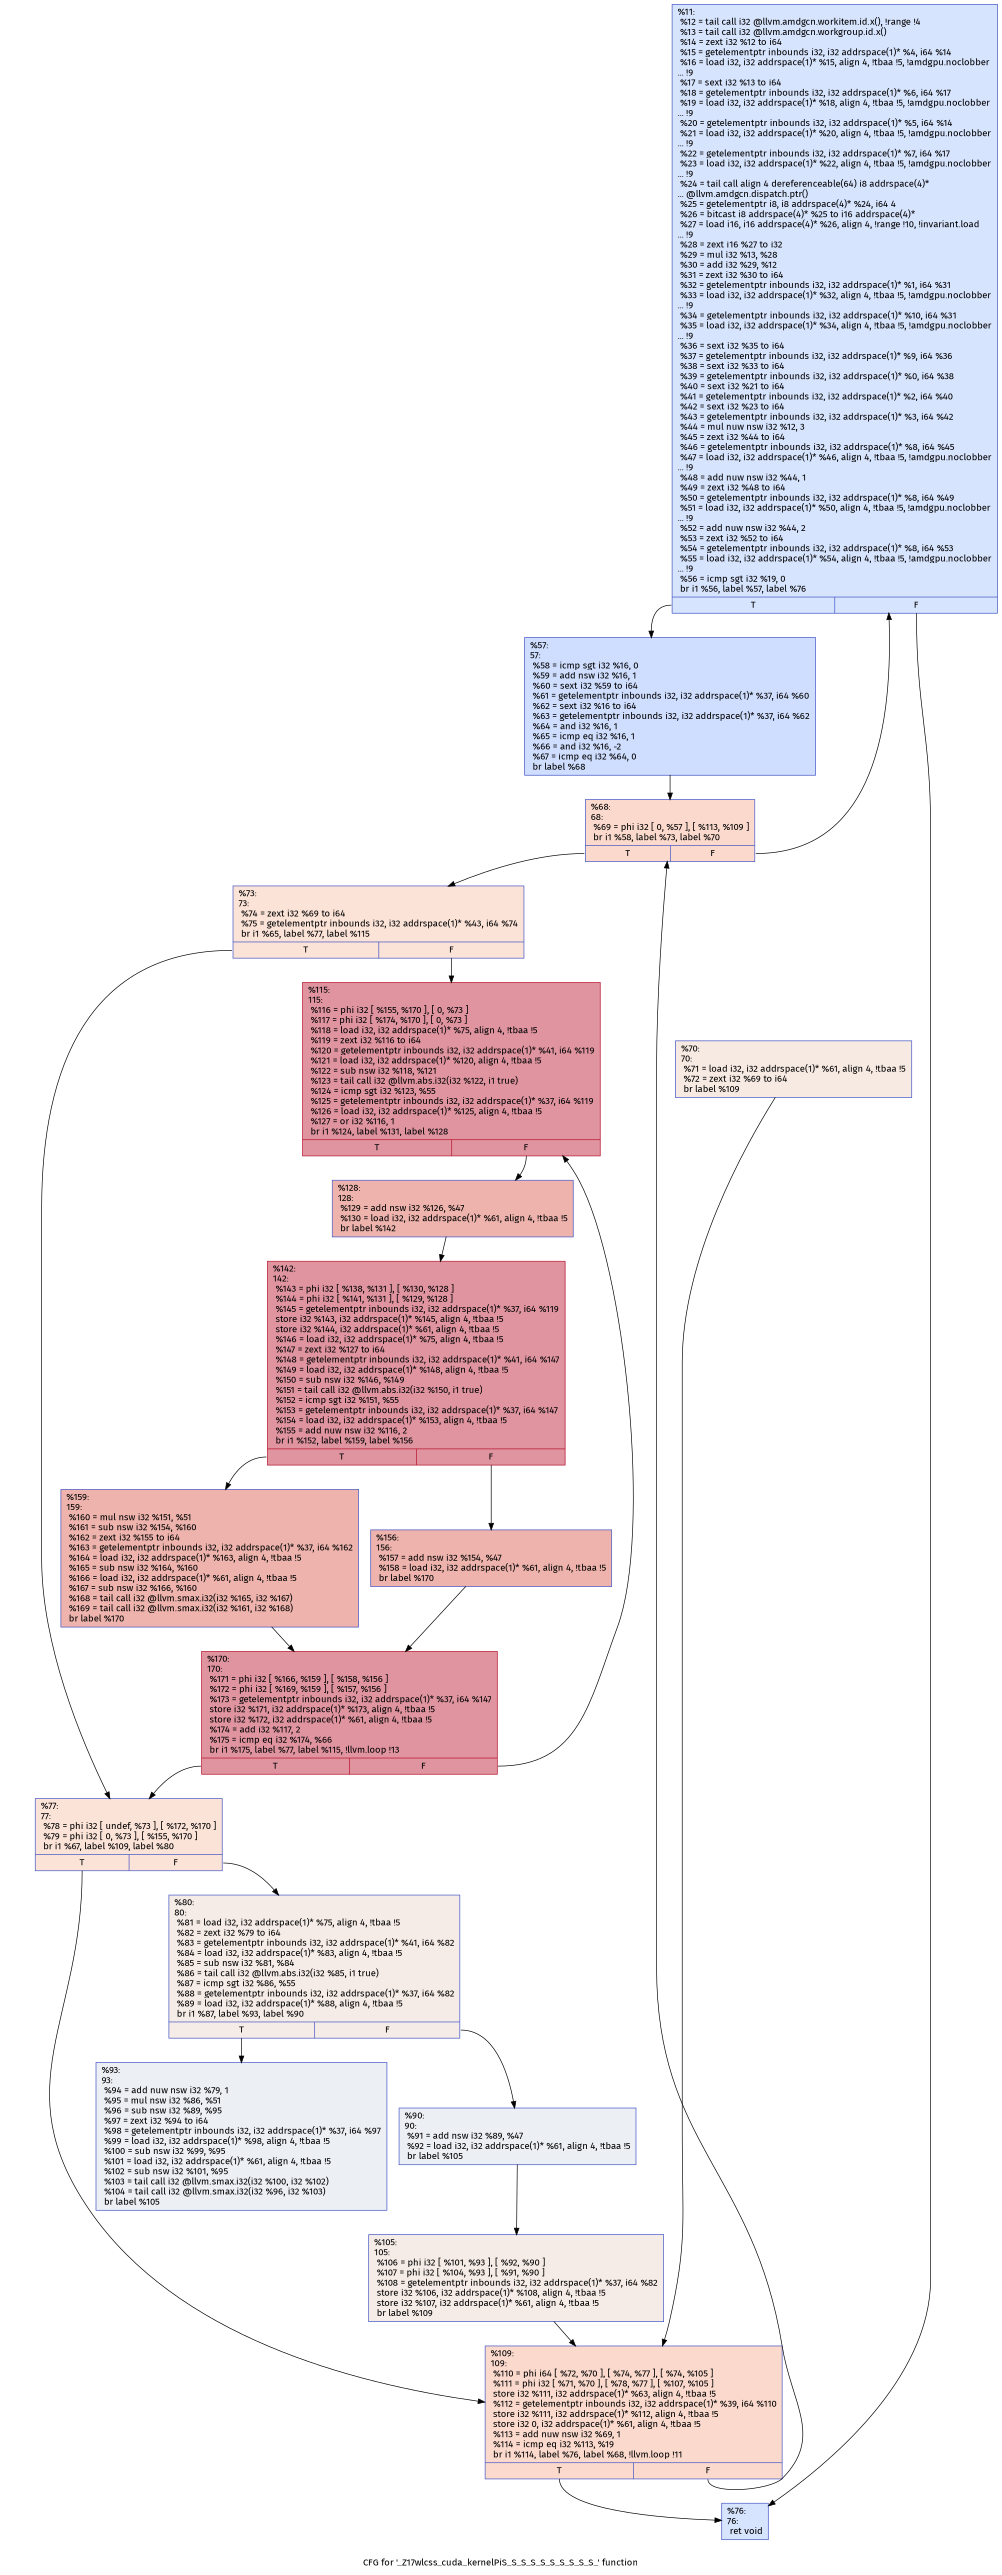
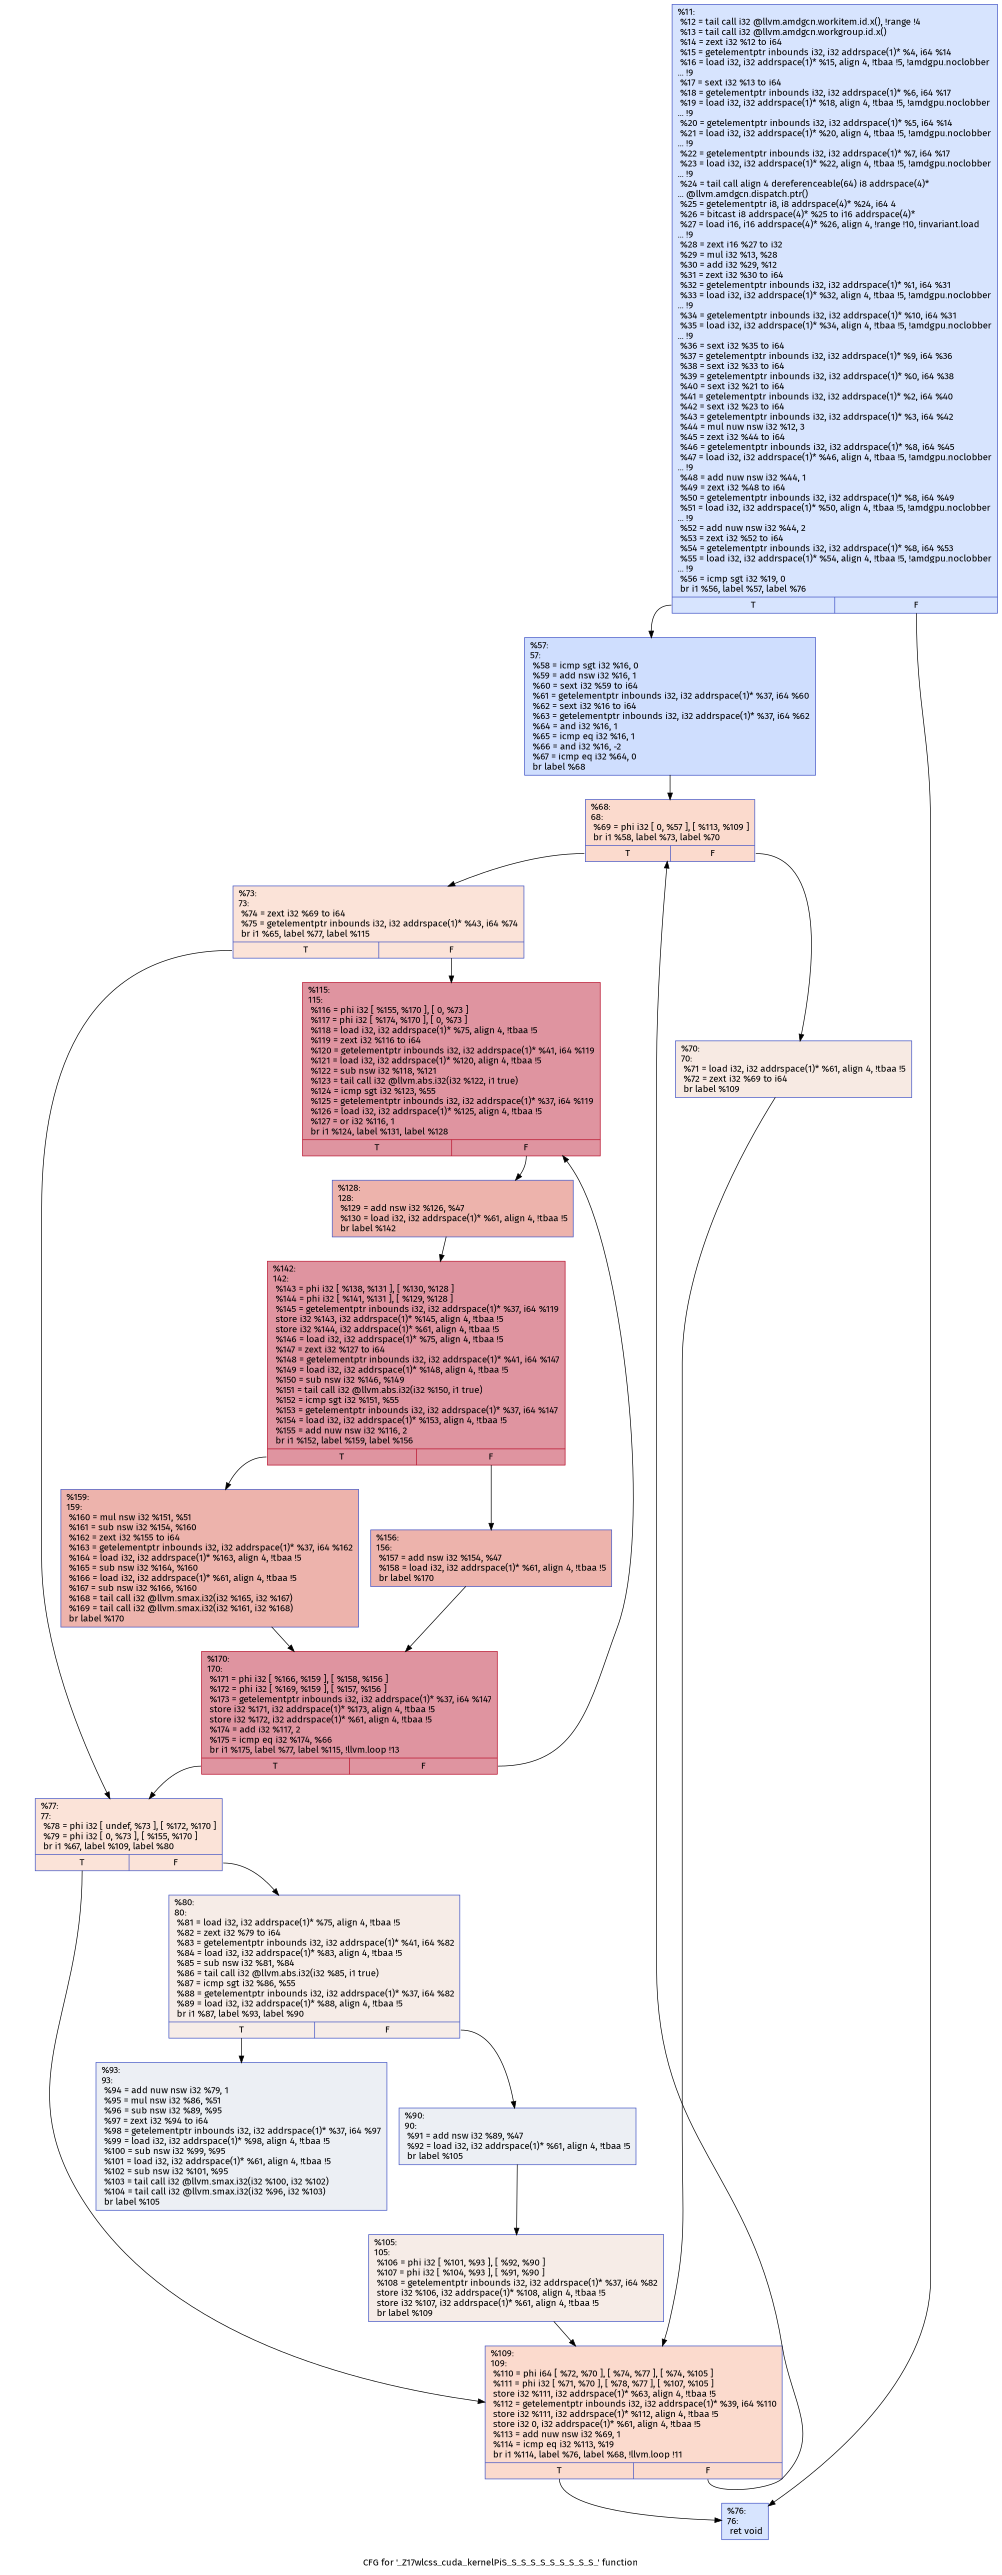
(870, 770) -> (811, 930)
